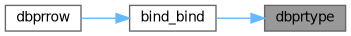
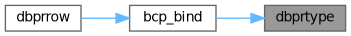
(173, 18) -> (173, 18)
